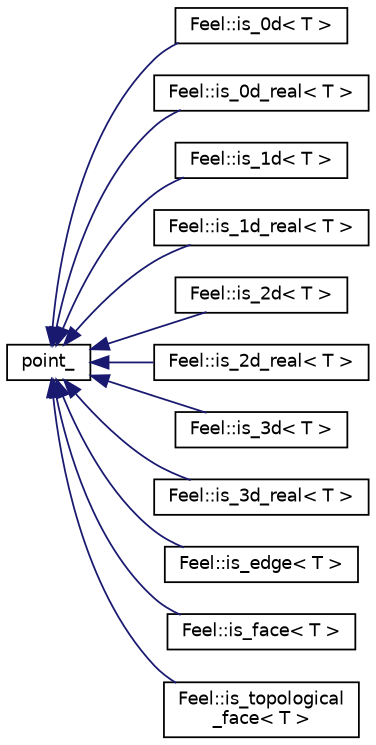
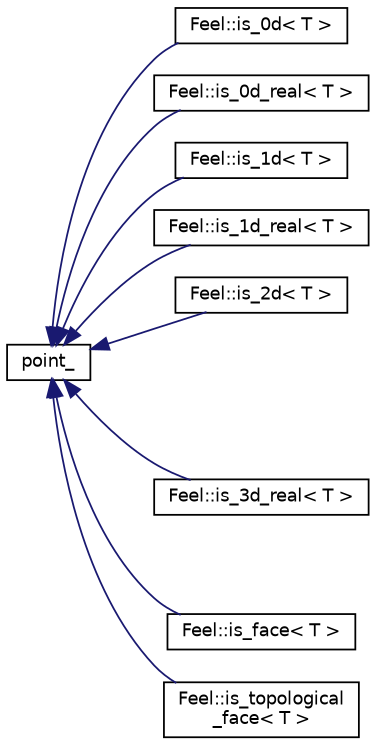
(261, 362) -> none
(261, 430) -> none
(261, 564) -> none
